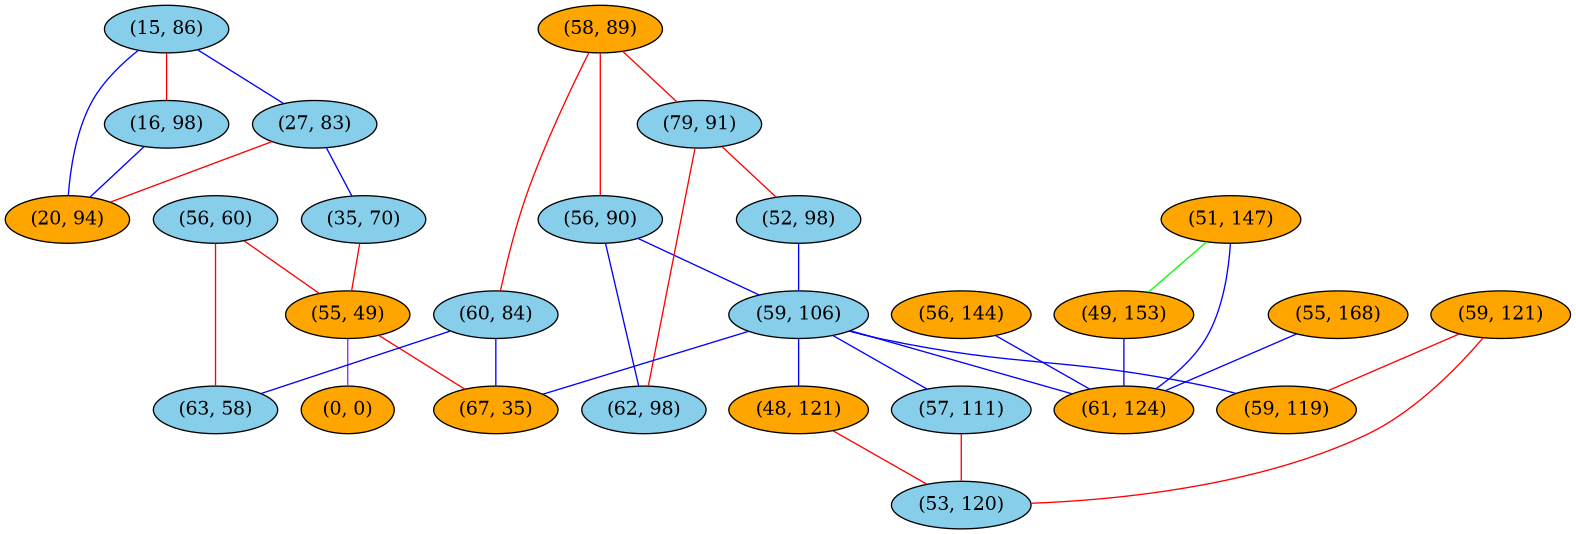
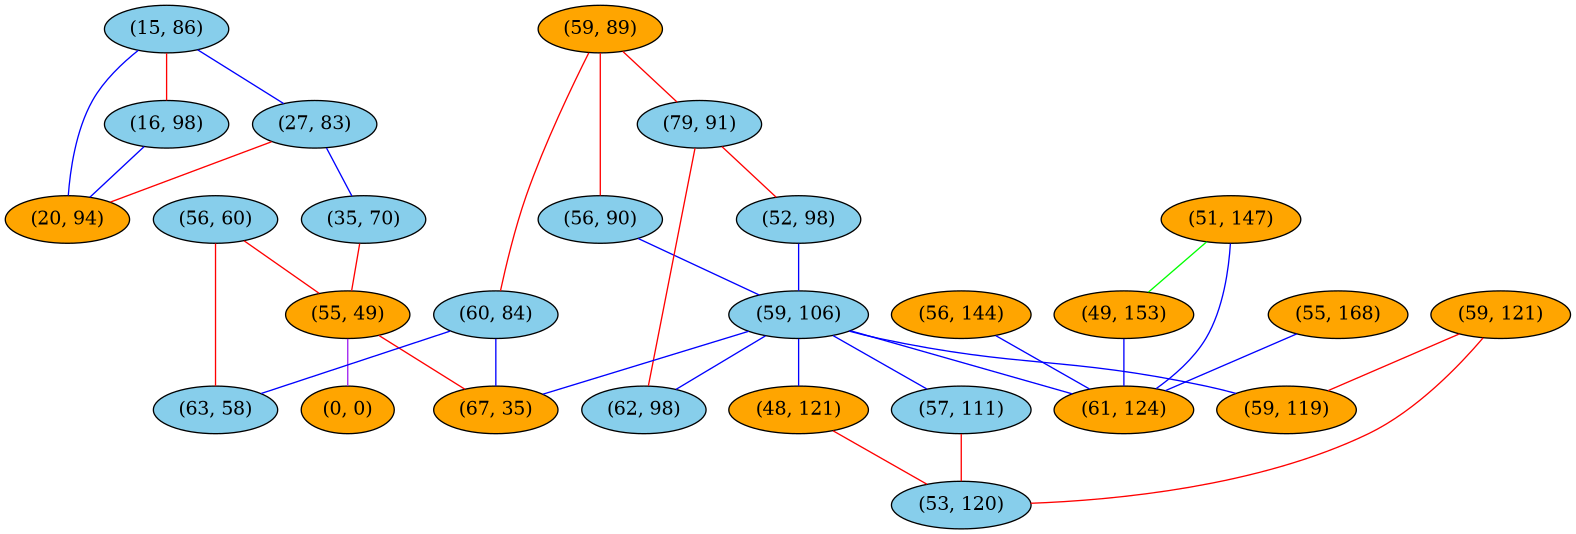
(600, 29) -> (600, 29)
(622, 315) -> (721, 363)
